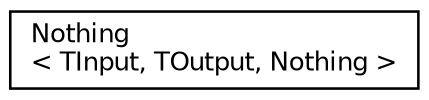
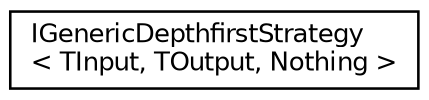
(214, 50) -> (214, 50)
